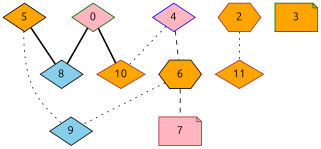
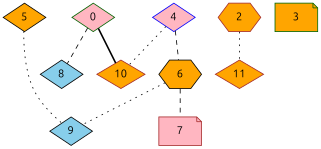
(43, 46) -> none
(77, 46) -> (77, 46)
